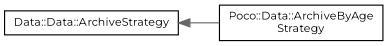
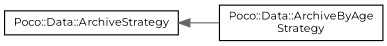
(91, 23) -> (91, 23)
